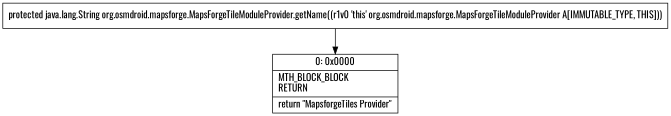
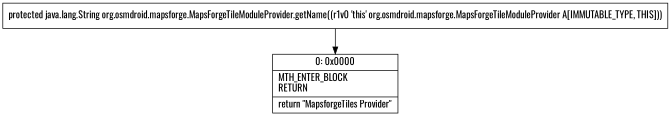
(314, 78) -> (313, 78)
